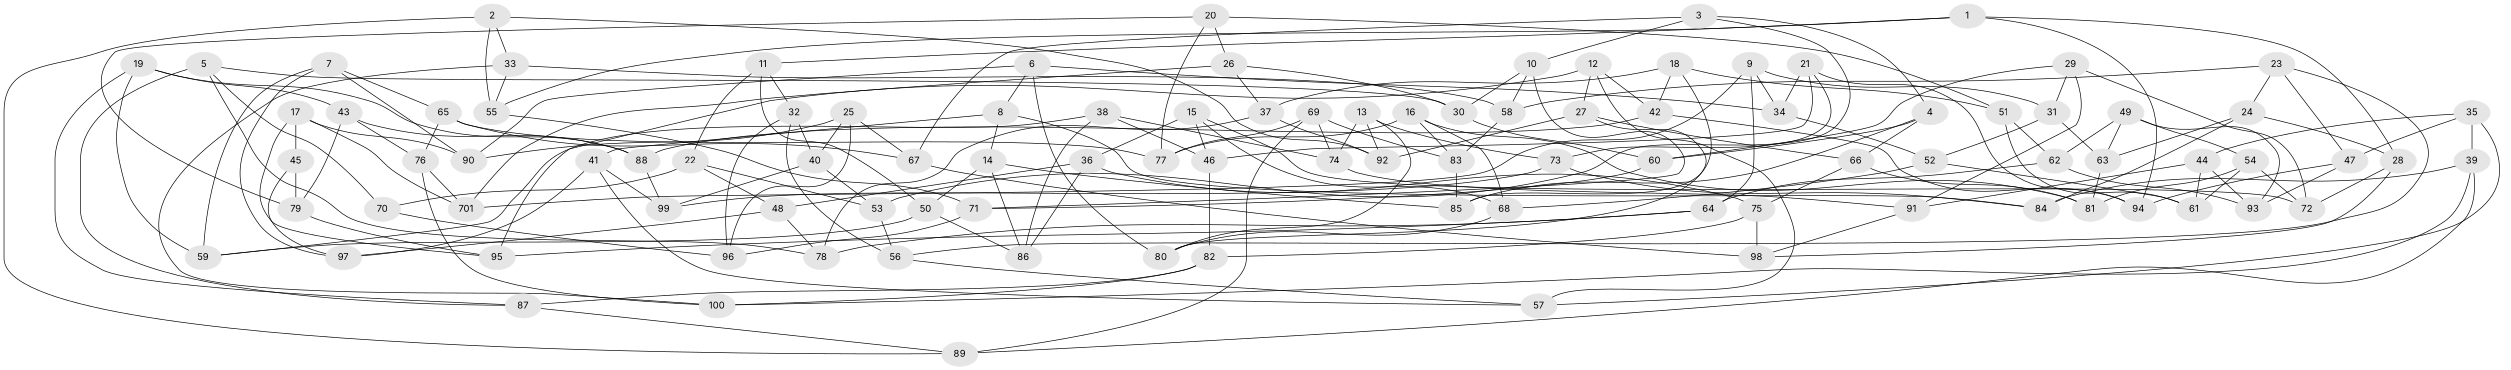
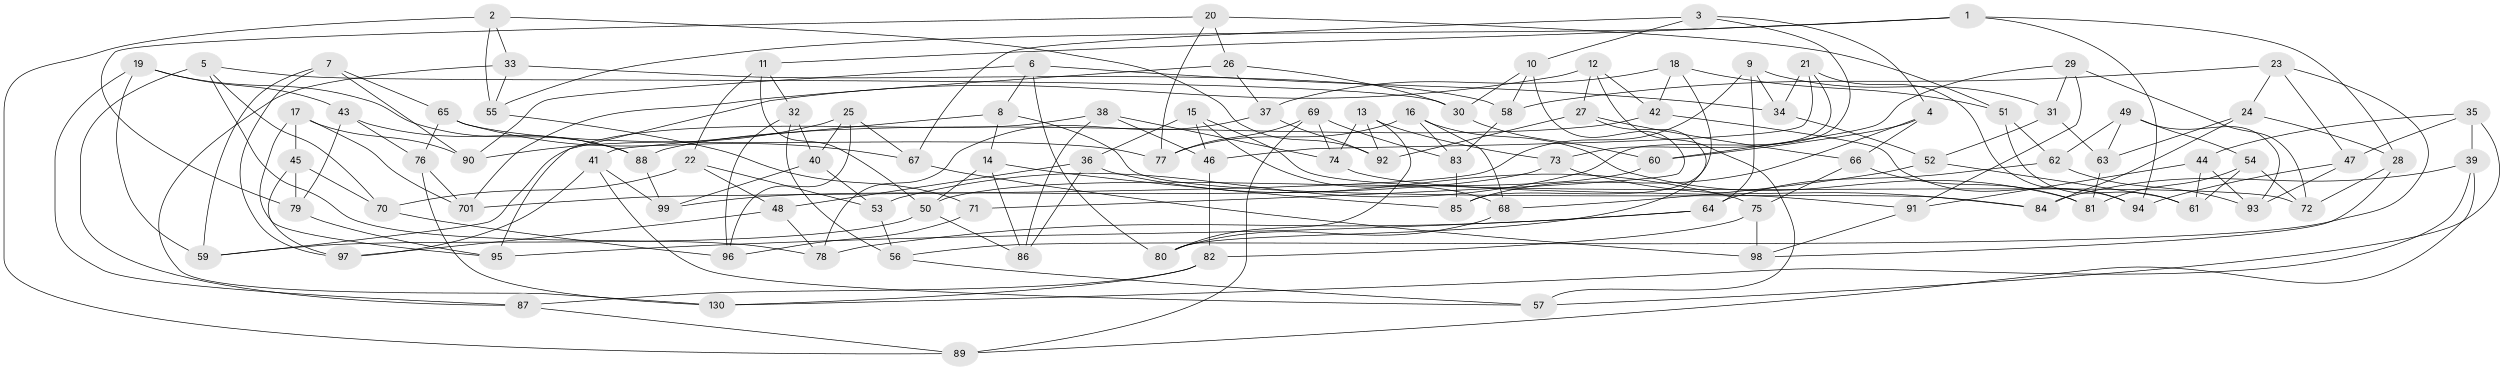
none -> (339, 185)
(1317, 200) -> (1290, 184)
(717, 306) -> (717, 306)
